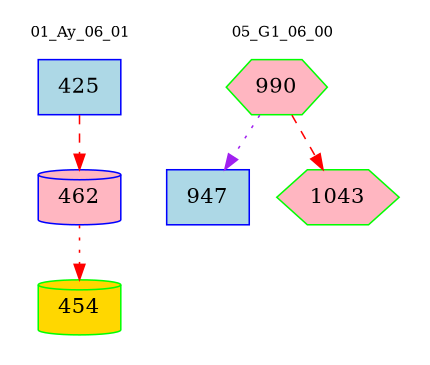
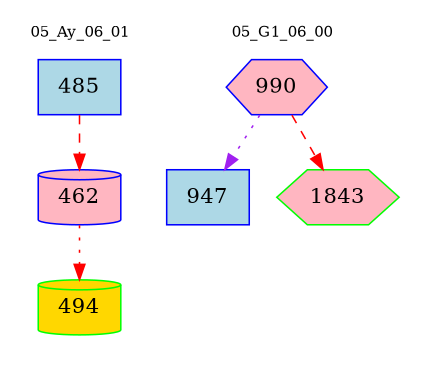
(80, 33) -> (80, 33)
(80, 87) -> (80, 87)
(277, 87) -> (277, 87)
(338, 197) -> (338, 197)
(80, 307) -> (80, 307)
